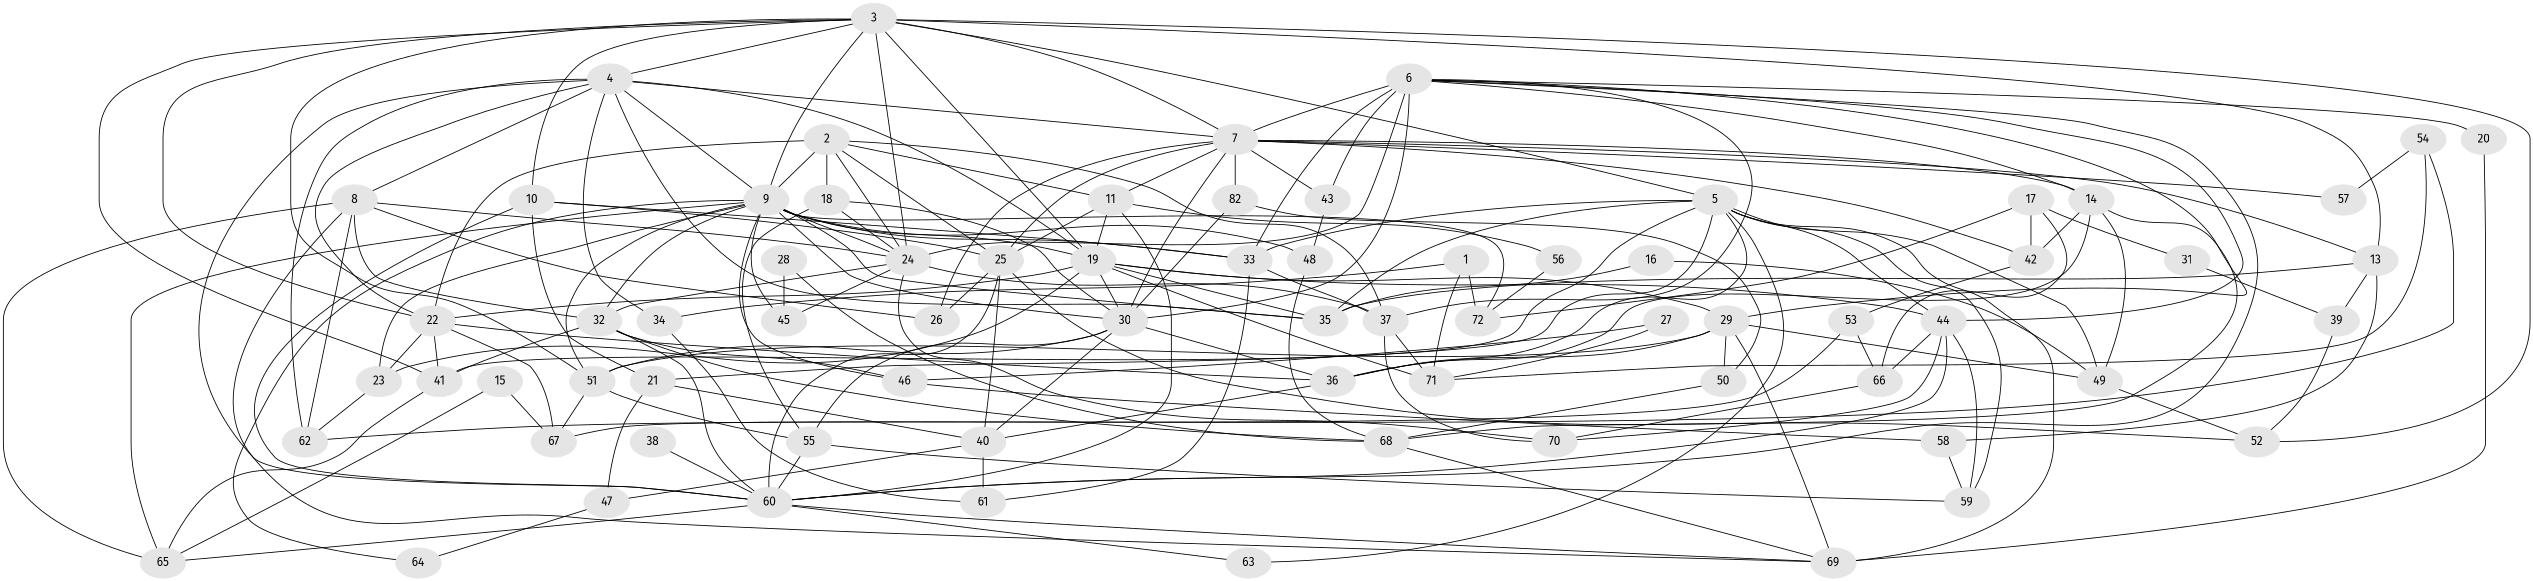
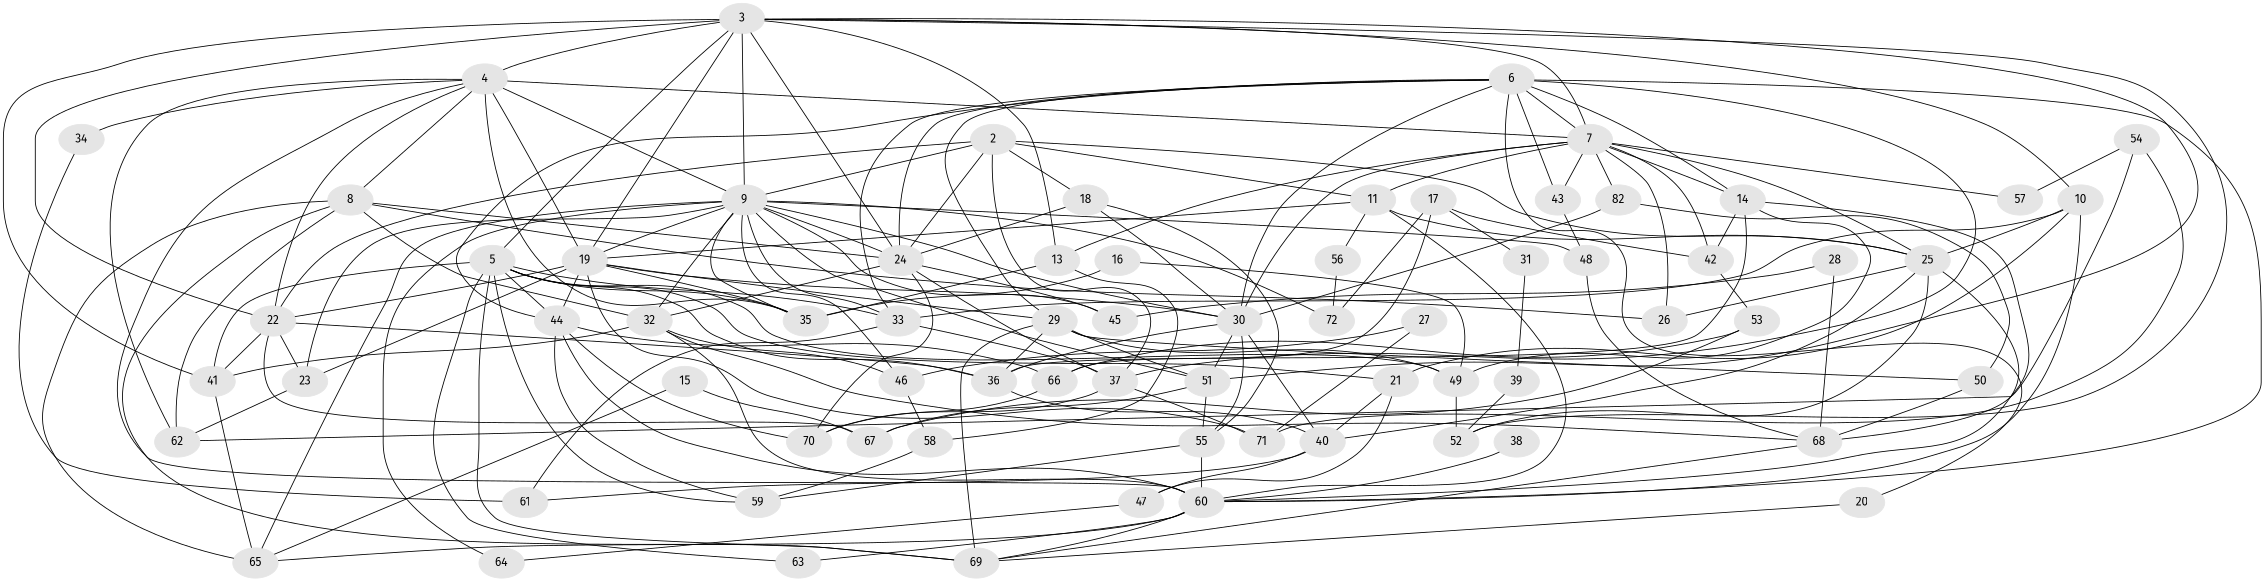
(1466, 260) -> none
(2356, 291) -> none
